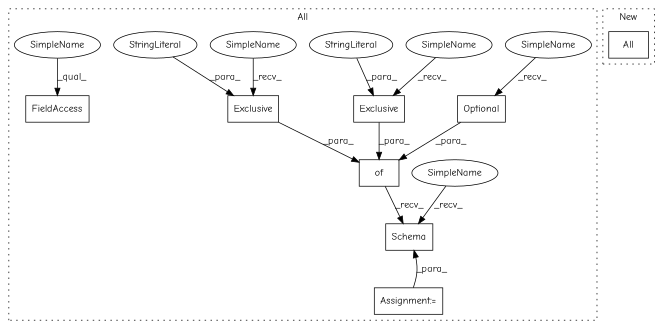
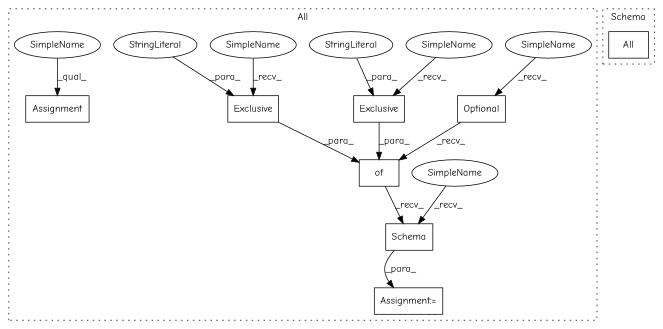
(629, 17) -> (629, 17)
(57, 109) -> (57, 109)
(451, 141) -> (451, 141)
(417, 273) -> (385, 265)
